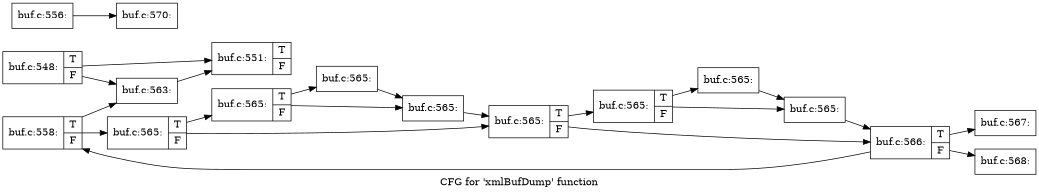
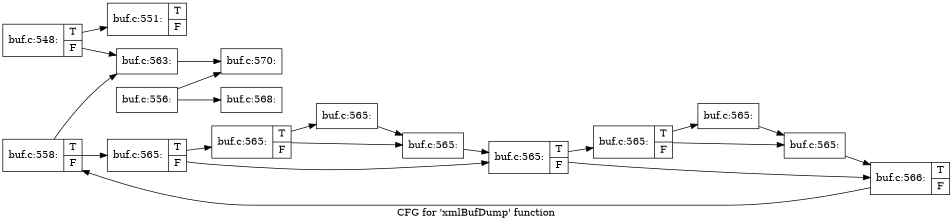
(191, 77) -> (196, 61)
(1005, 123) -> none
(959, 152) -> (196, 100)
